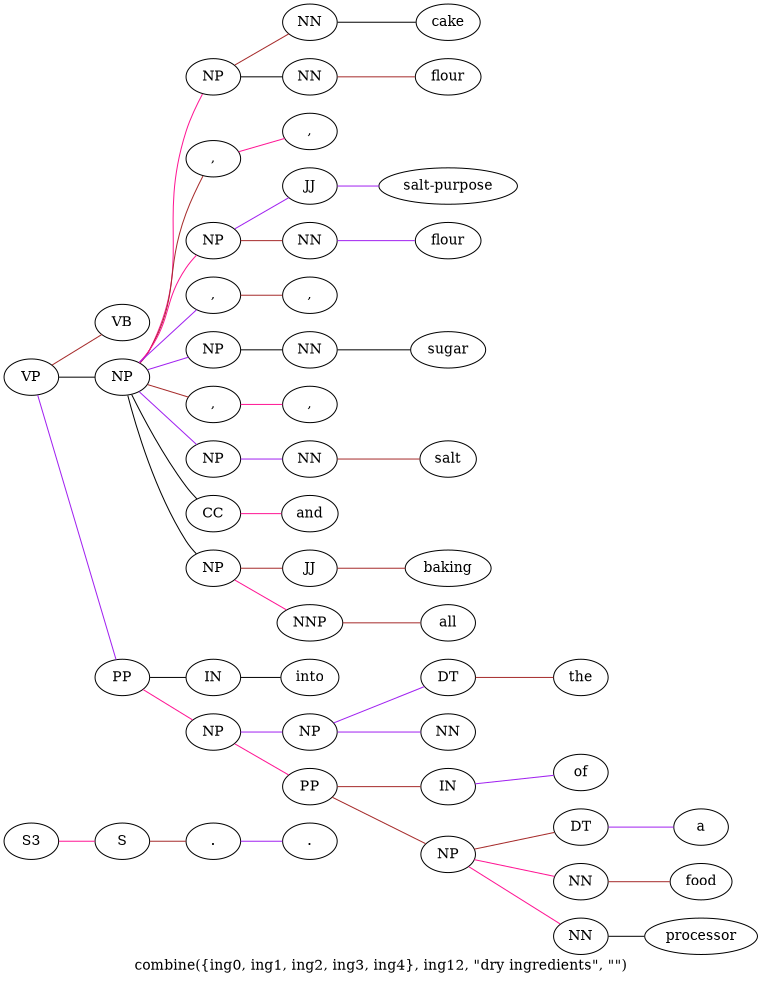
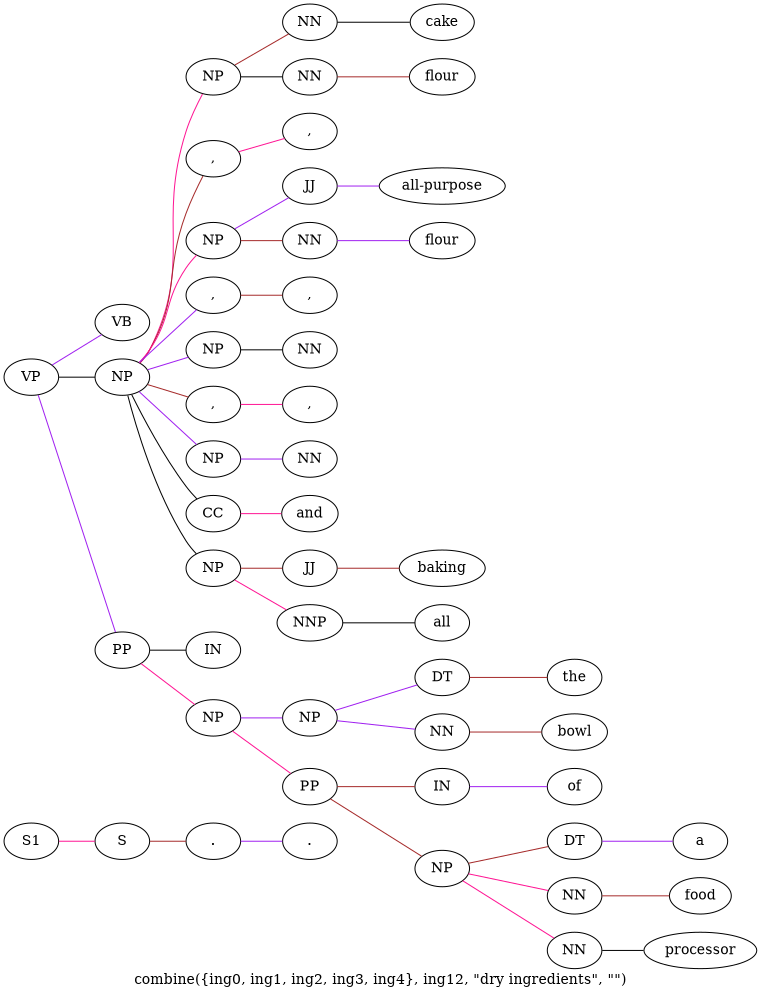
(448, 186) -> (442, 186)
(77, 350) -> (77, 350)
(448, 350) -> none
(448, 459) -> none
(382, 623) -> (379, 623)
(310, 677) -> none
none -> (575, 732)
(31, 841) -> (31, 841)
